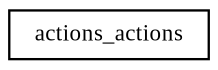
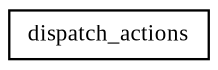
(109, 35) -> (109, 35)
